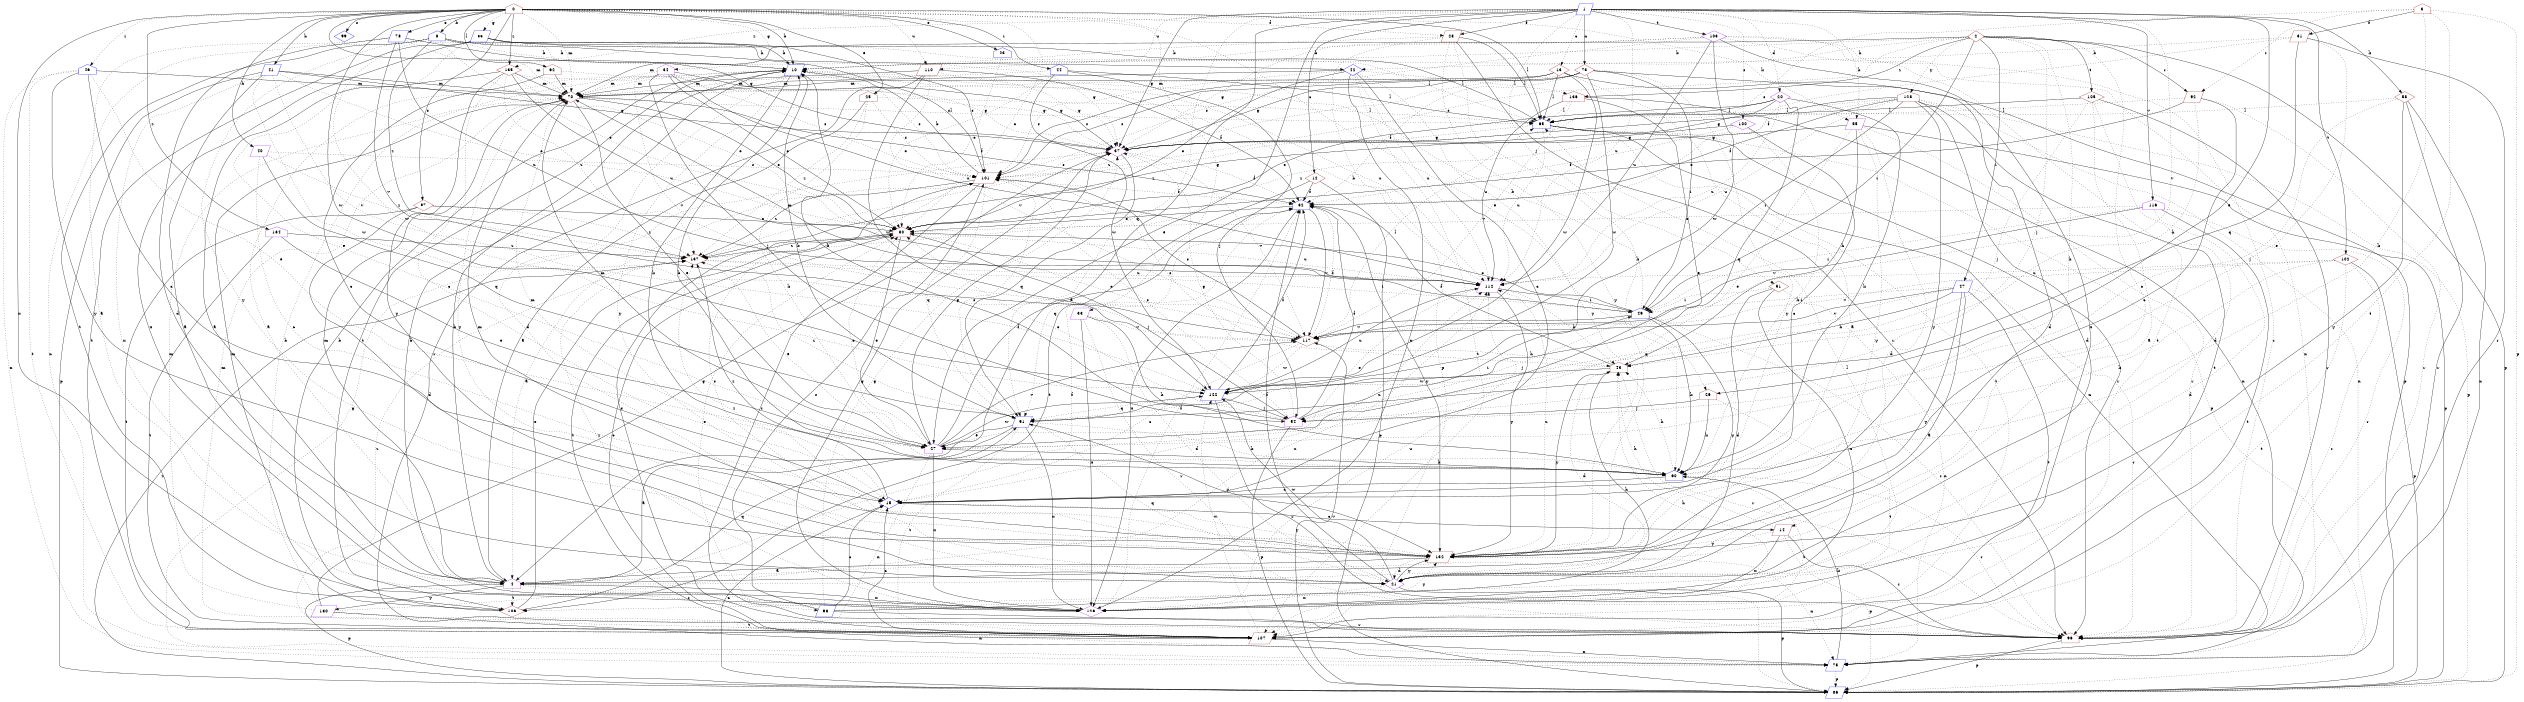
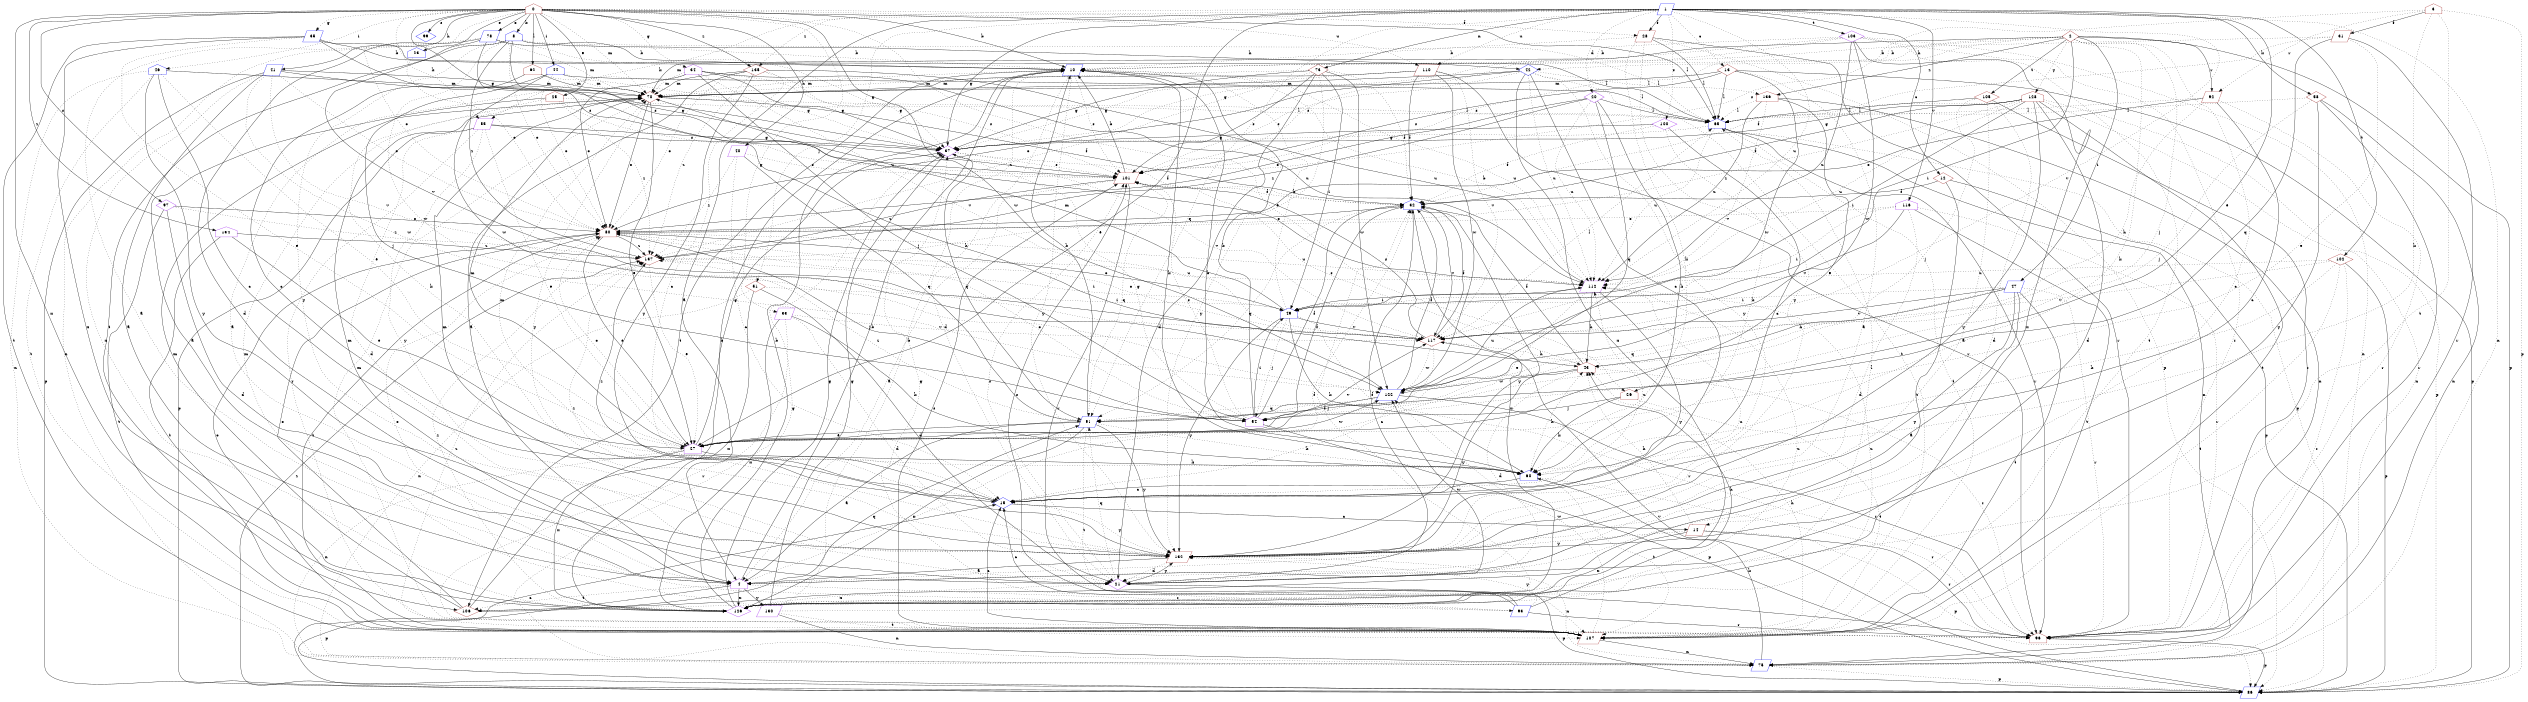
(424, 205) -> (166, 205)
none -> (2498, 261)
(1332, 273) -> (1462, 266)
(984, 296) -> none
(1556, 317) -> (1590, 326)
